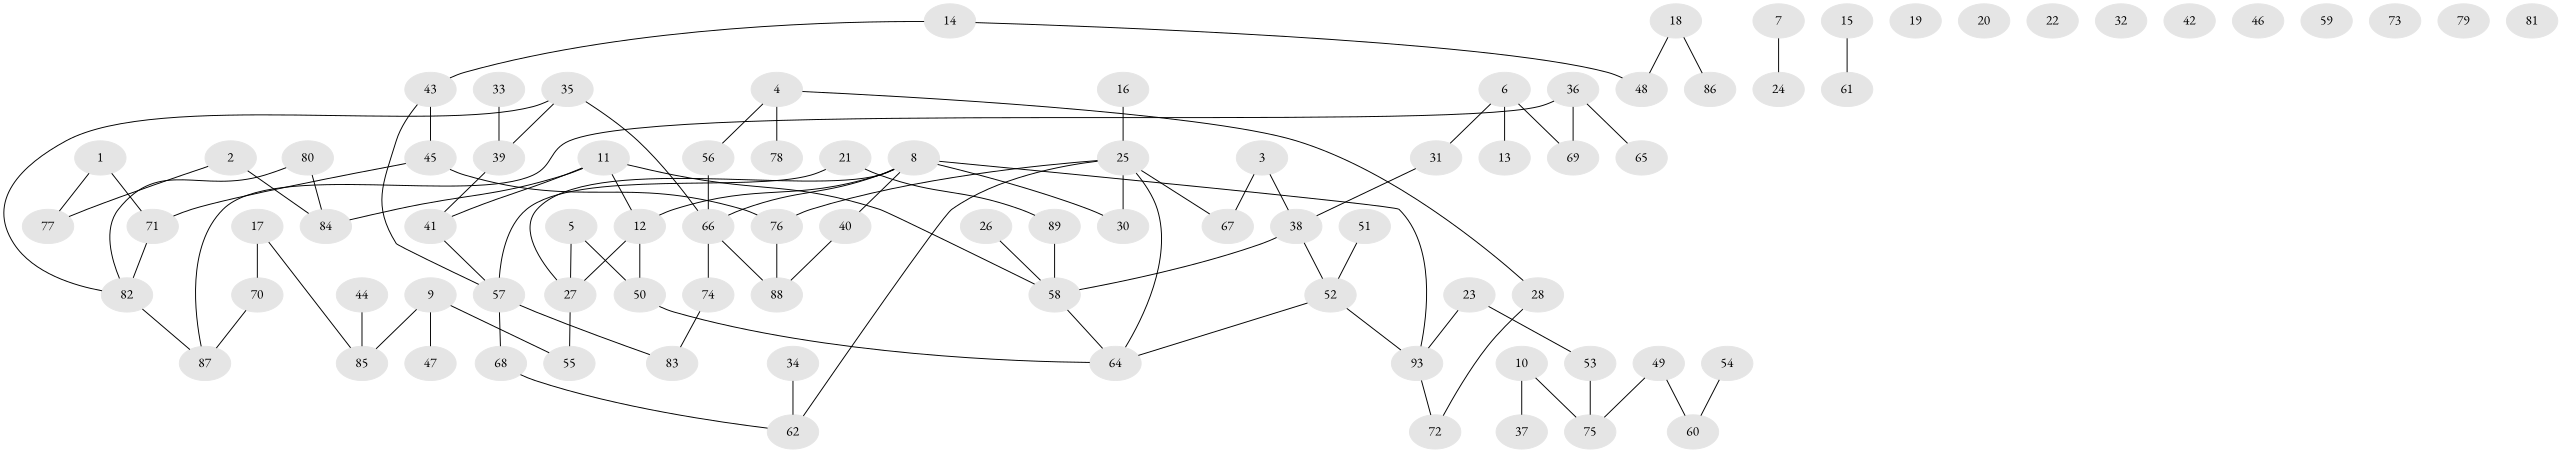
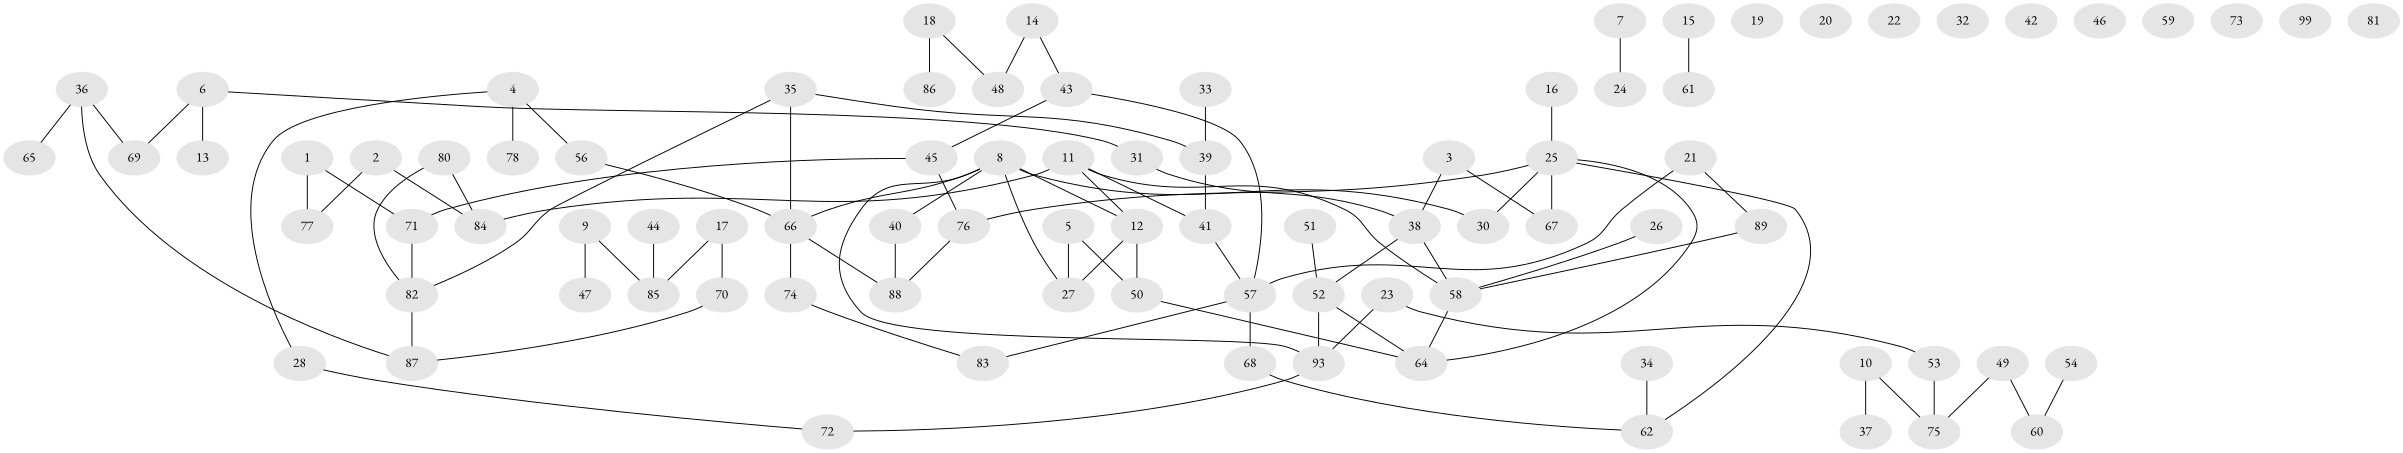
(2464, 21) -> (2305, 21)
(569, 363) -> none
